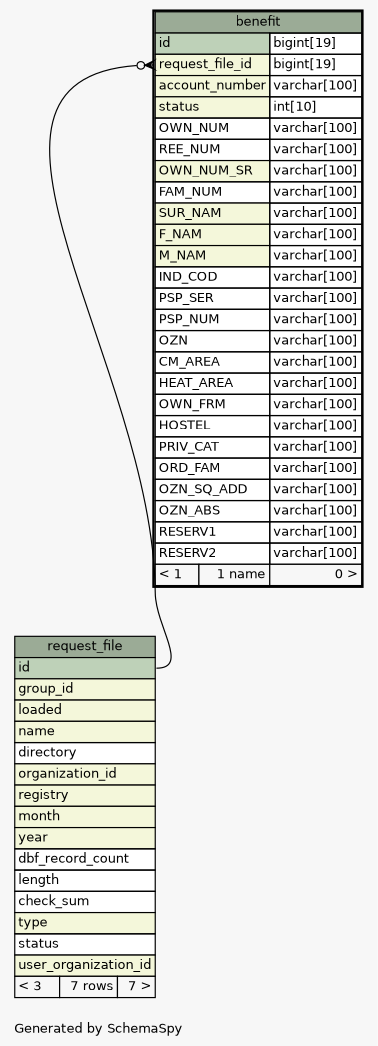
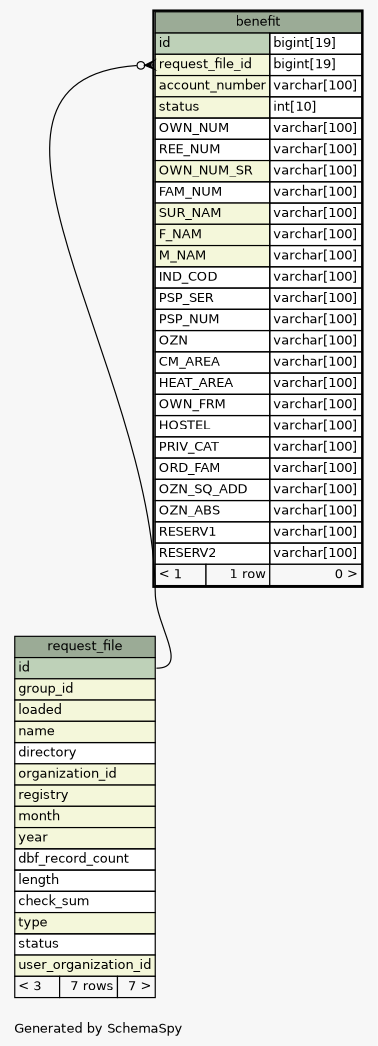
(241, 574) -> (248, 574)
